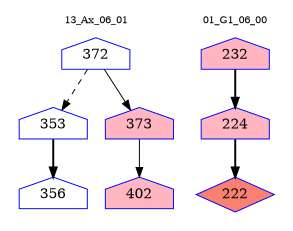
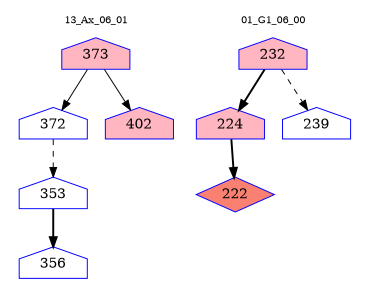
(115, 86) -> (77, 86)
none -> (317, 125)
